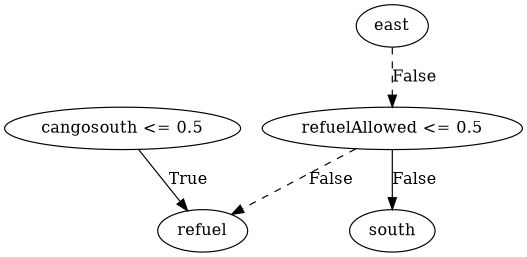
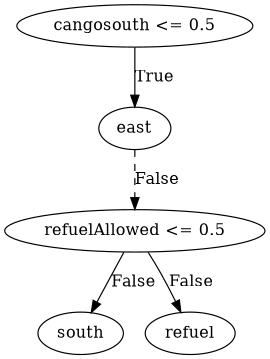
(159, 175) -> (135, 71)
(299, 179) -> (163, 277)
